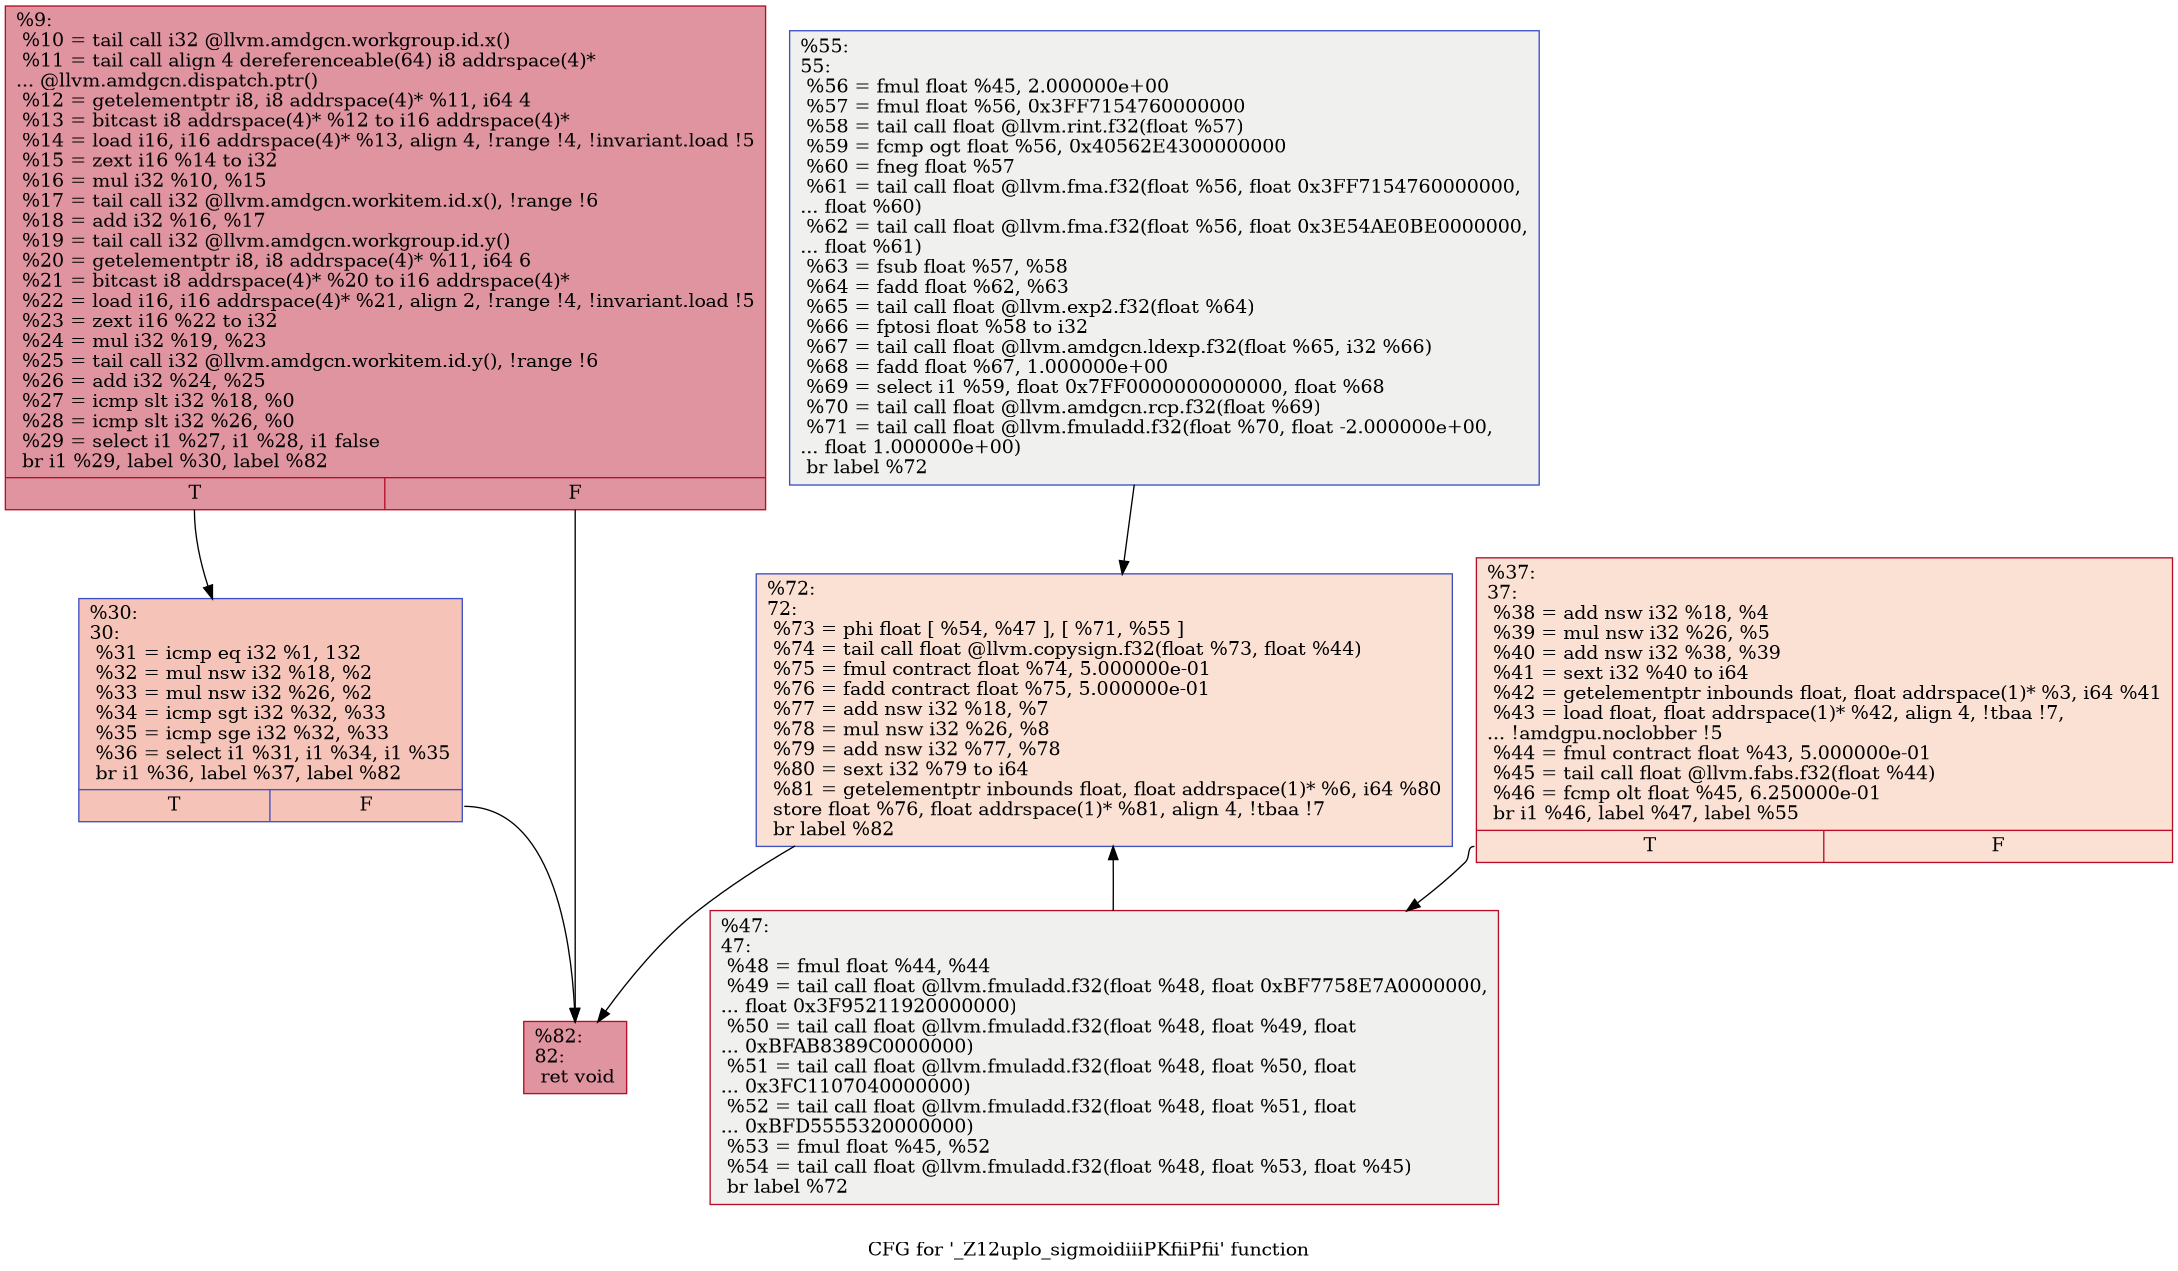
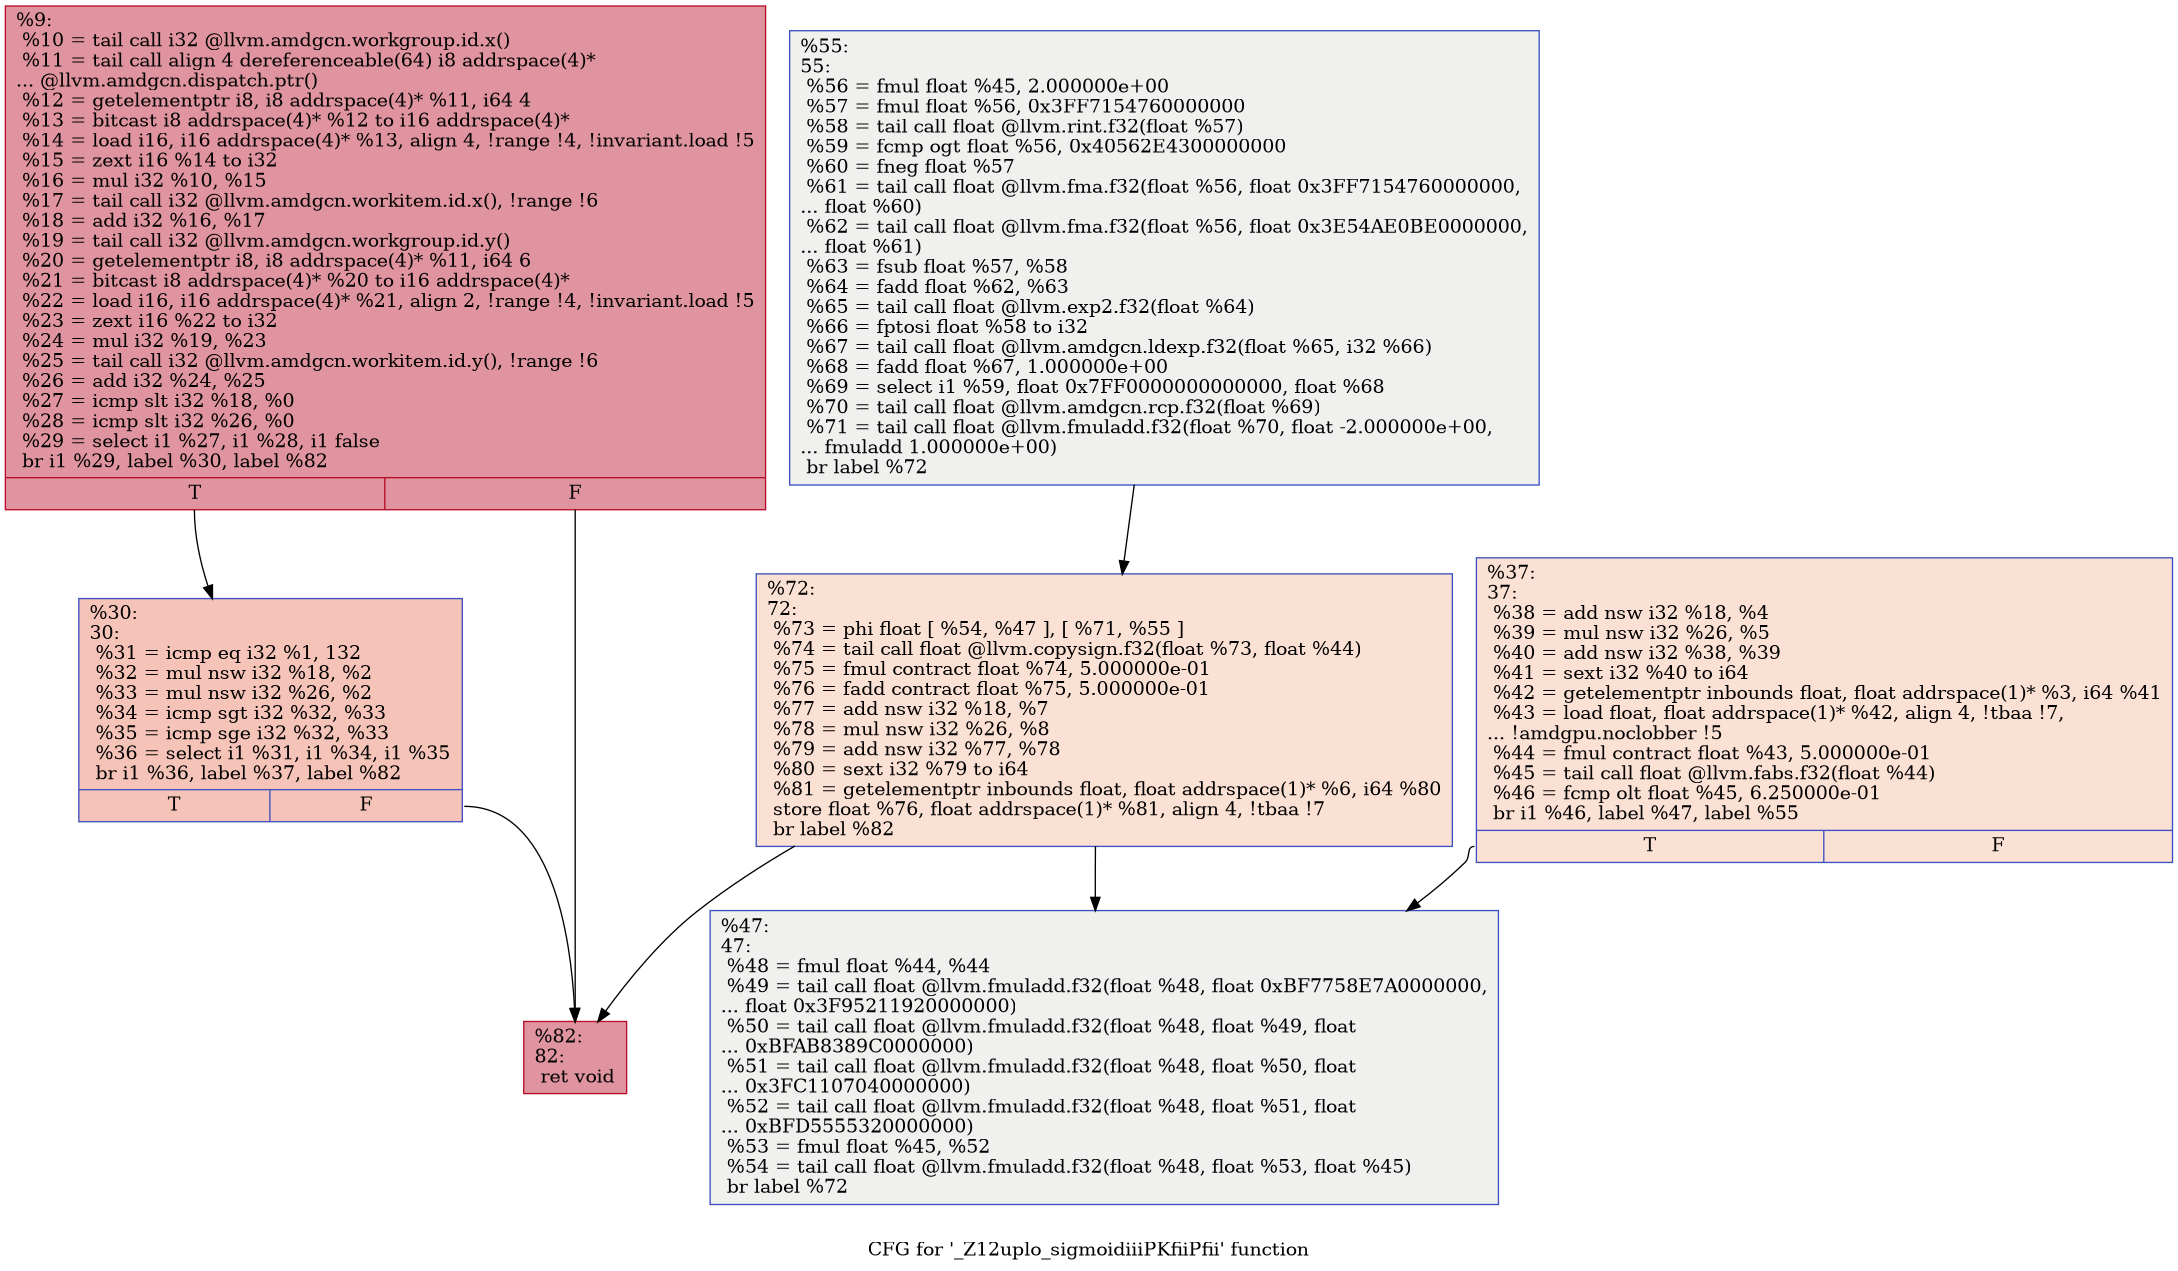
(911, 448) -> (929, 448)
(1824, 710) -> (1824, 710)
(1113, 885) -> (1095, 872)
(1104, 1058) -> (1104, 1058)
